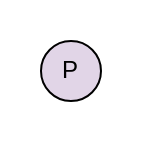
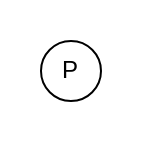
(71, 71) -> (71, 71)
